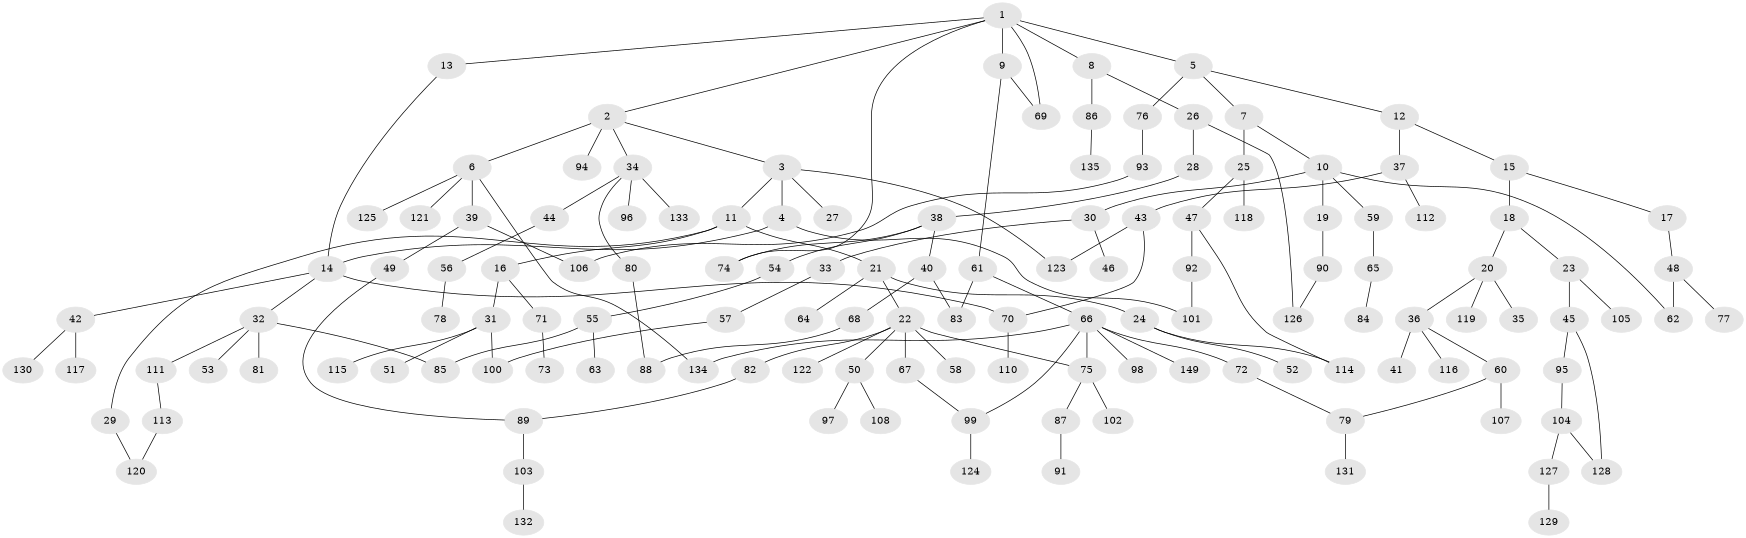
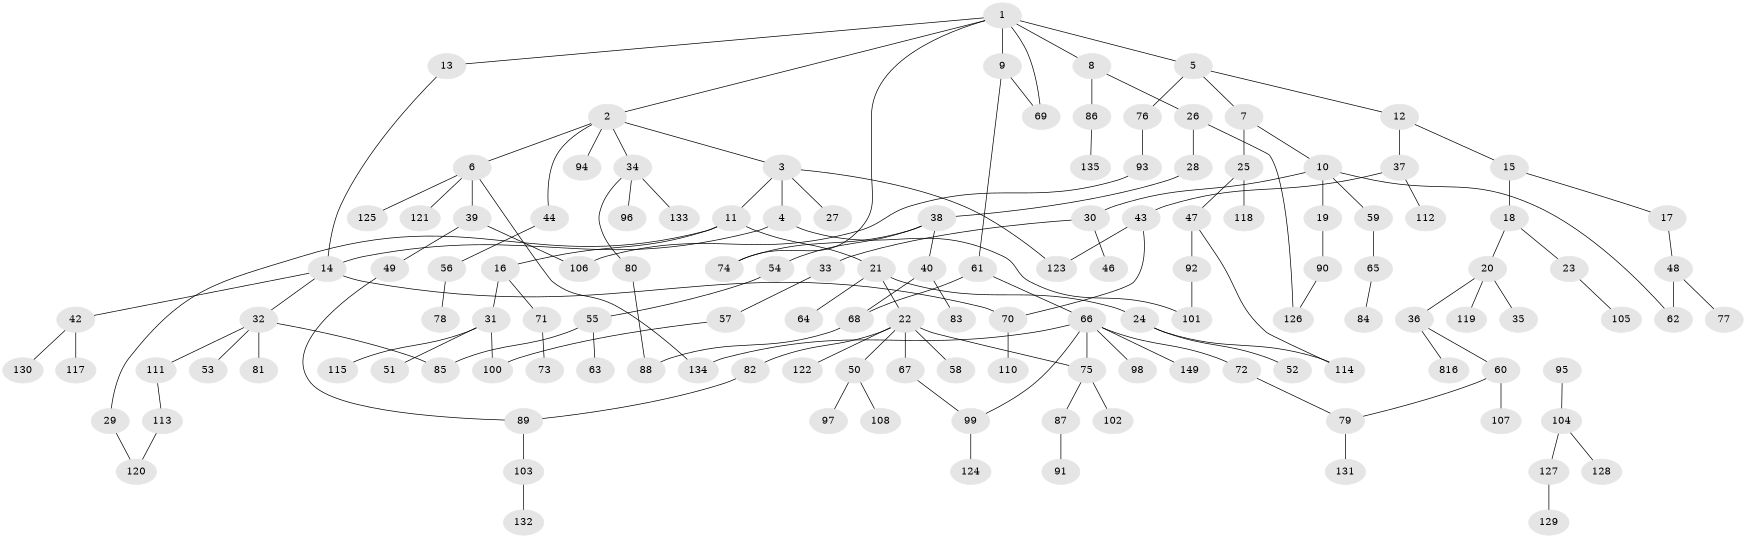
(591, 193) -> (556, 157)
(966, 298) -> (907, 297)
(1569, 320) -> none
(1397, 370) -> none
(1449, 370) -> (1449, 370)
